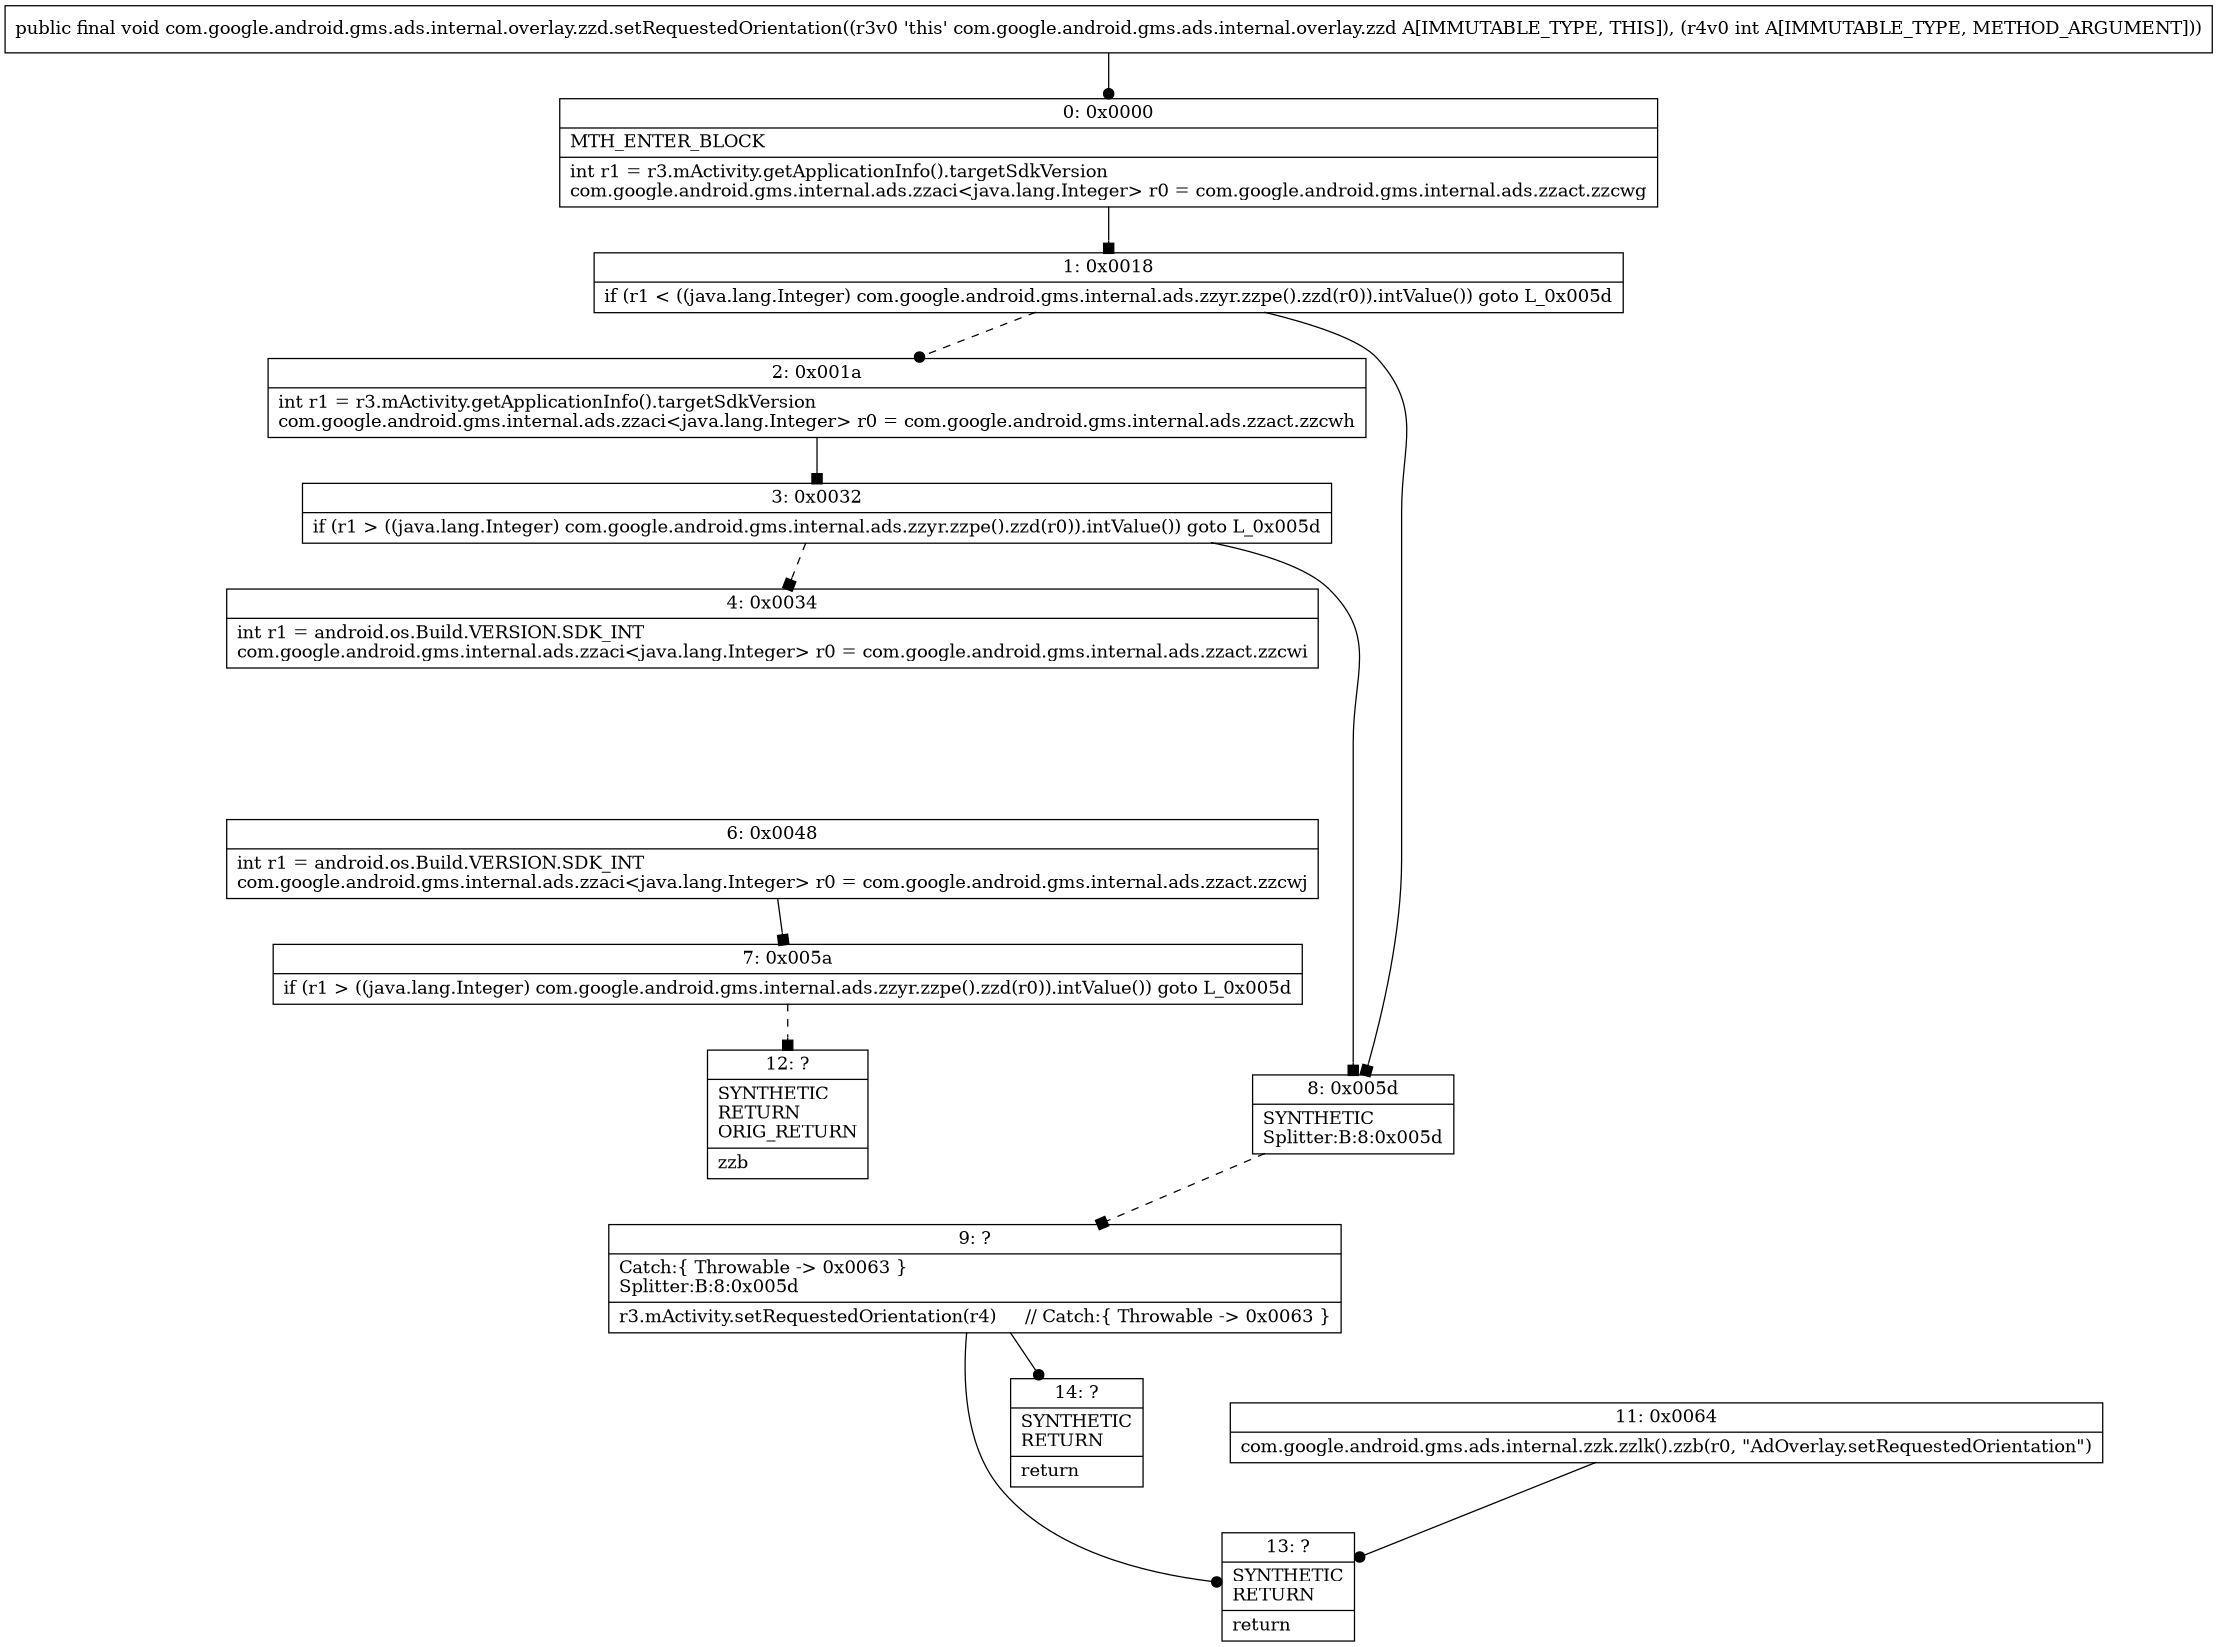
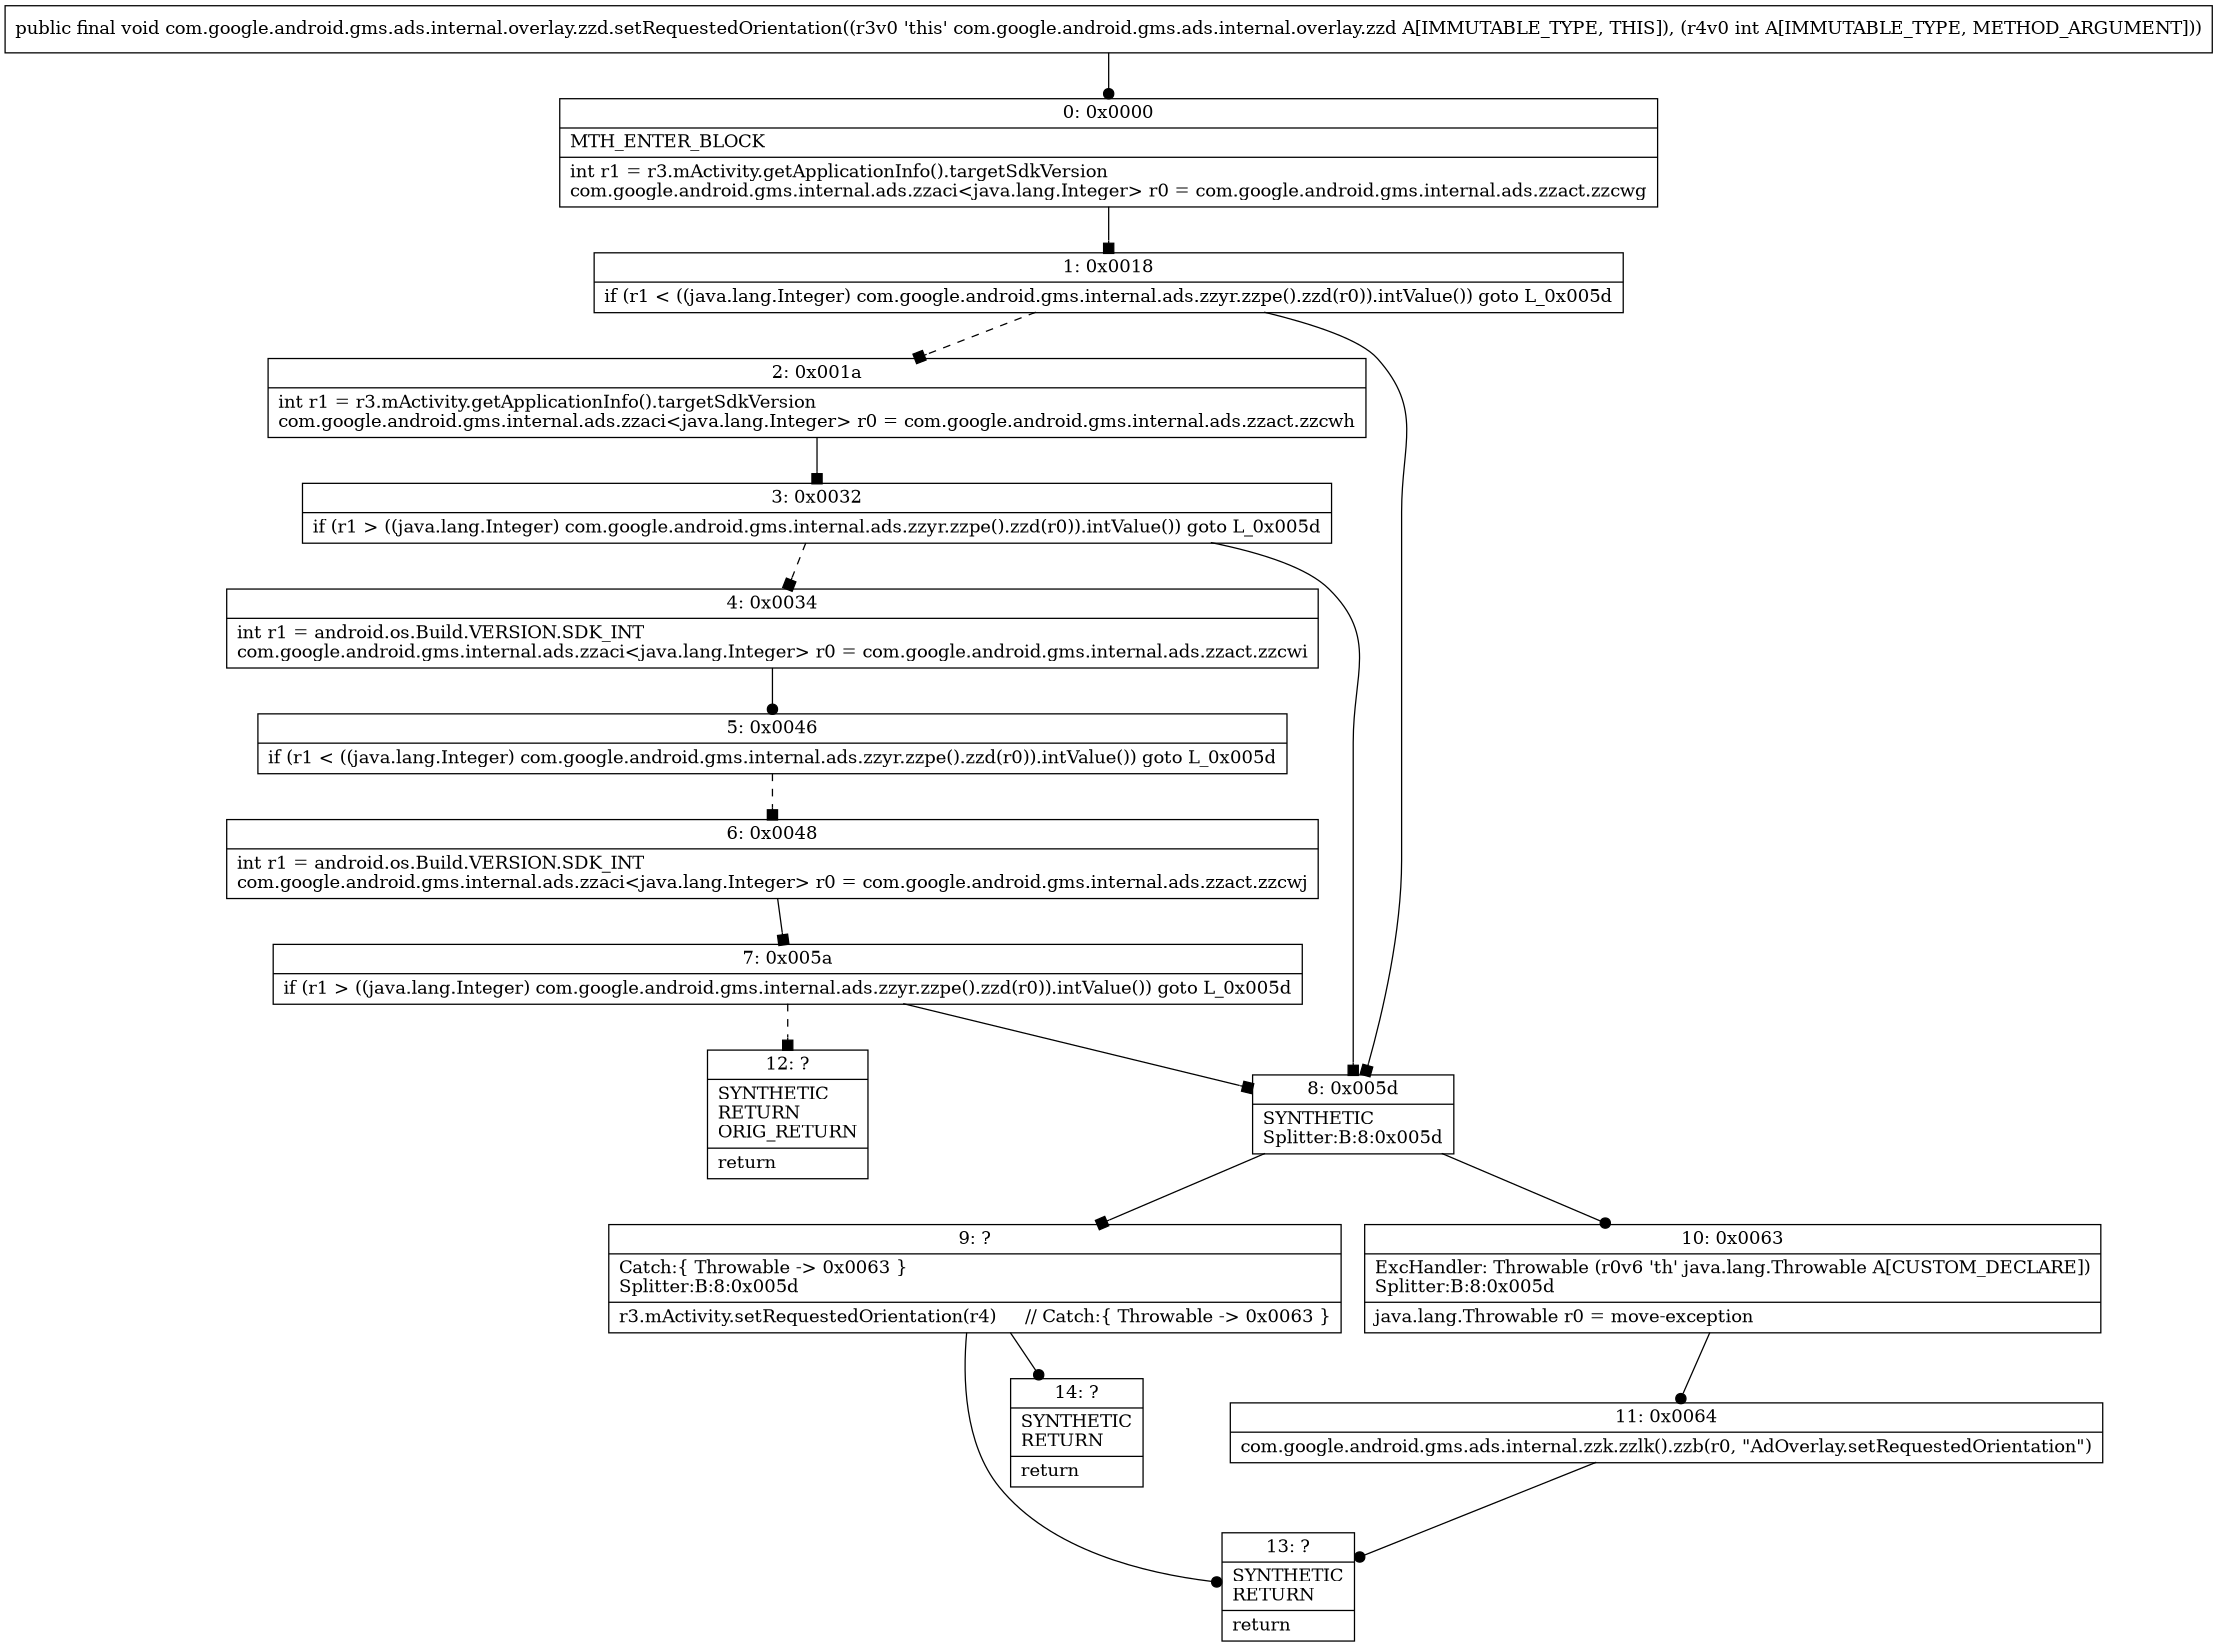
(981, 333) -> (981, 333)
none -> (772, 744)
none -> (1071, 1045)
(734, 1163) -> (747, 1163)
(1187, 1187) -> (1187, 1187)
none -> (1733, 1279)
